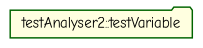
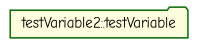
(101, 24) -> (99, 24)
